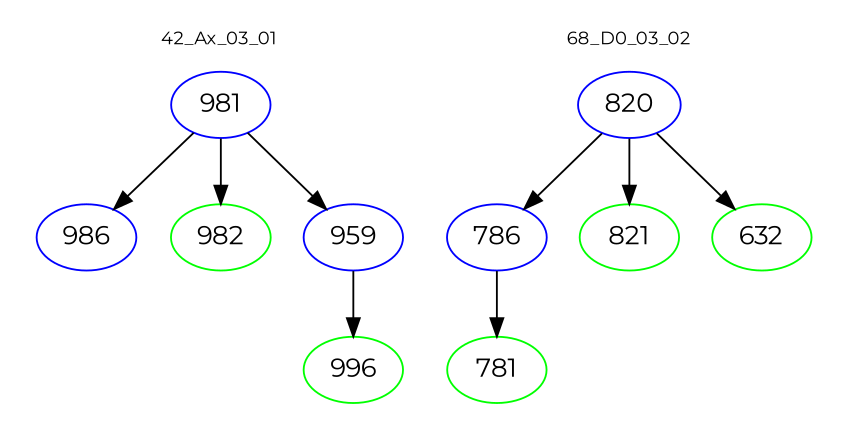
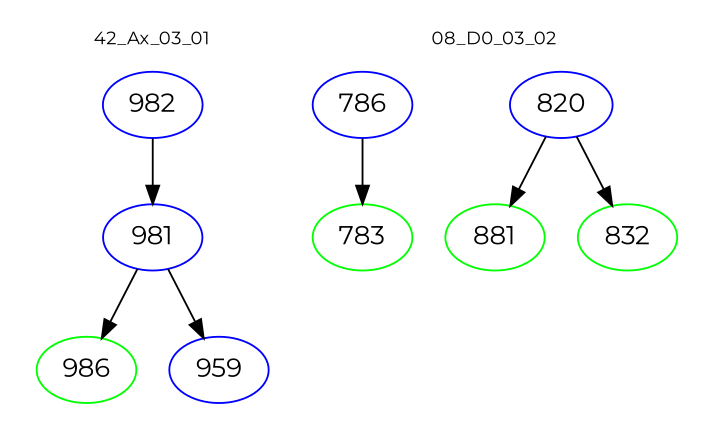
(629, 40) -> (495, 40)
(221, 162) -> (153, 162)
(570, 165) -> none
(86, 237) -> (86, 370)
(221, 237) -> (153, 105)
(629, 237) -> (495, 237)
(762, 237) -> (628, 237)
(353, 370) -> none
(497, 370) -> (363, 237)
